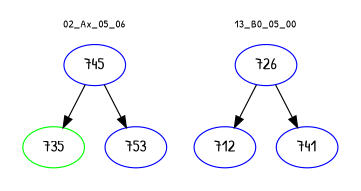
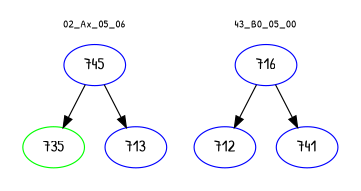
(266, 25) -> (266, 25)
(266, 65) -> (266, 65)
(136, 147) -> (136, 147)
